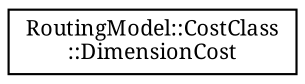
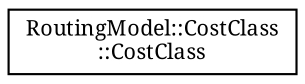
(153, 42) -> (153, 42)
